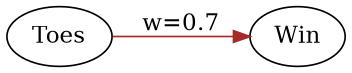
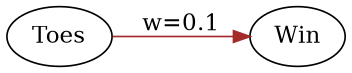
(181, 24) -> (181, 24)
